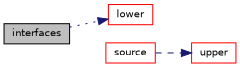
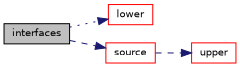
none -> (83, 43)
